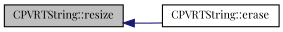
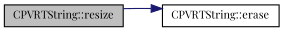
(148, 23) -> (137, 8)
